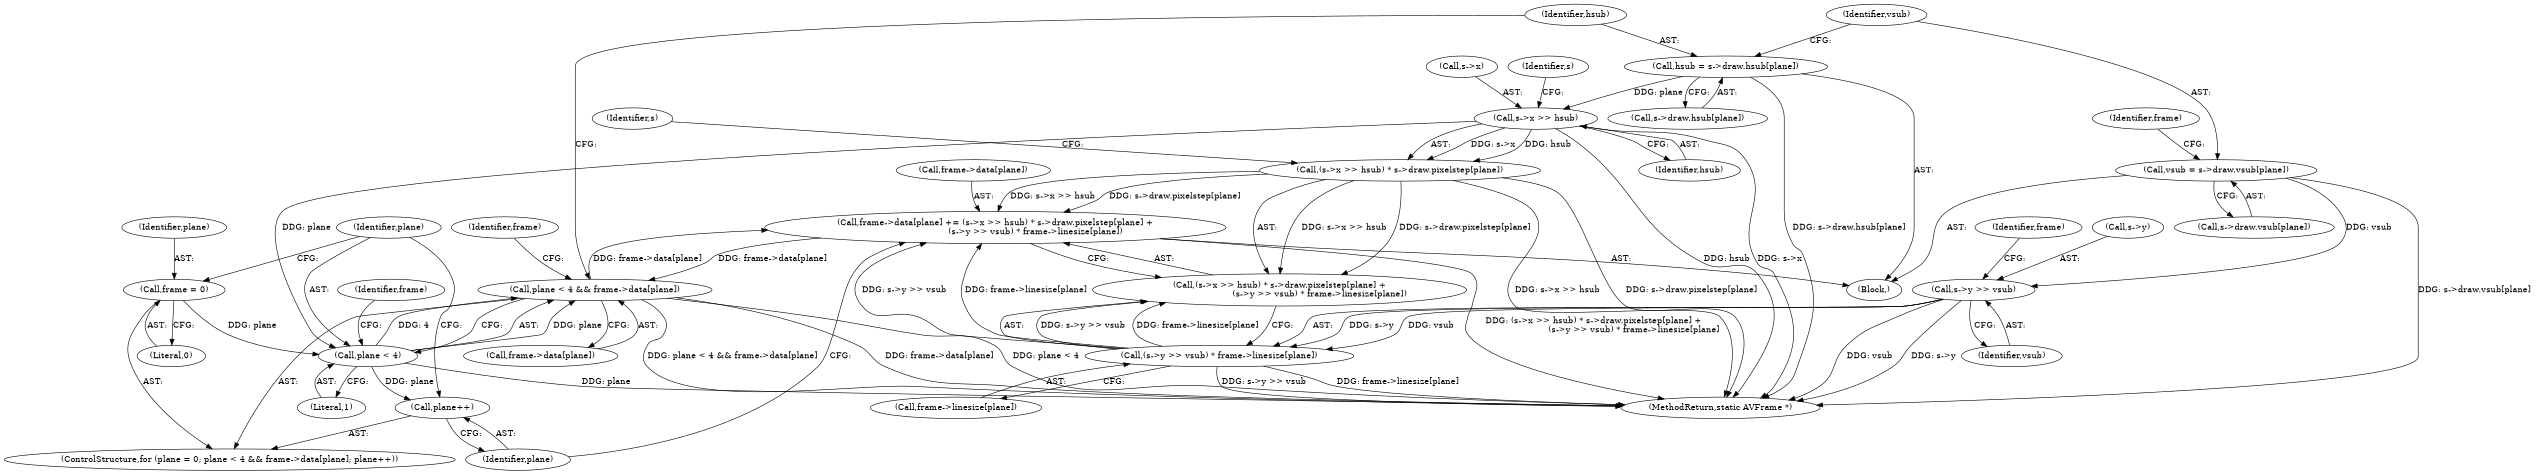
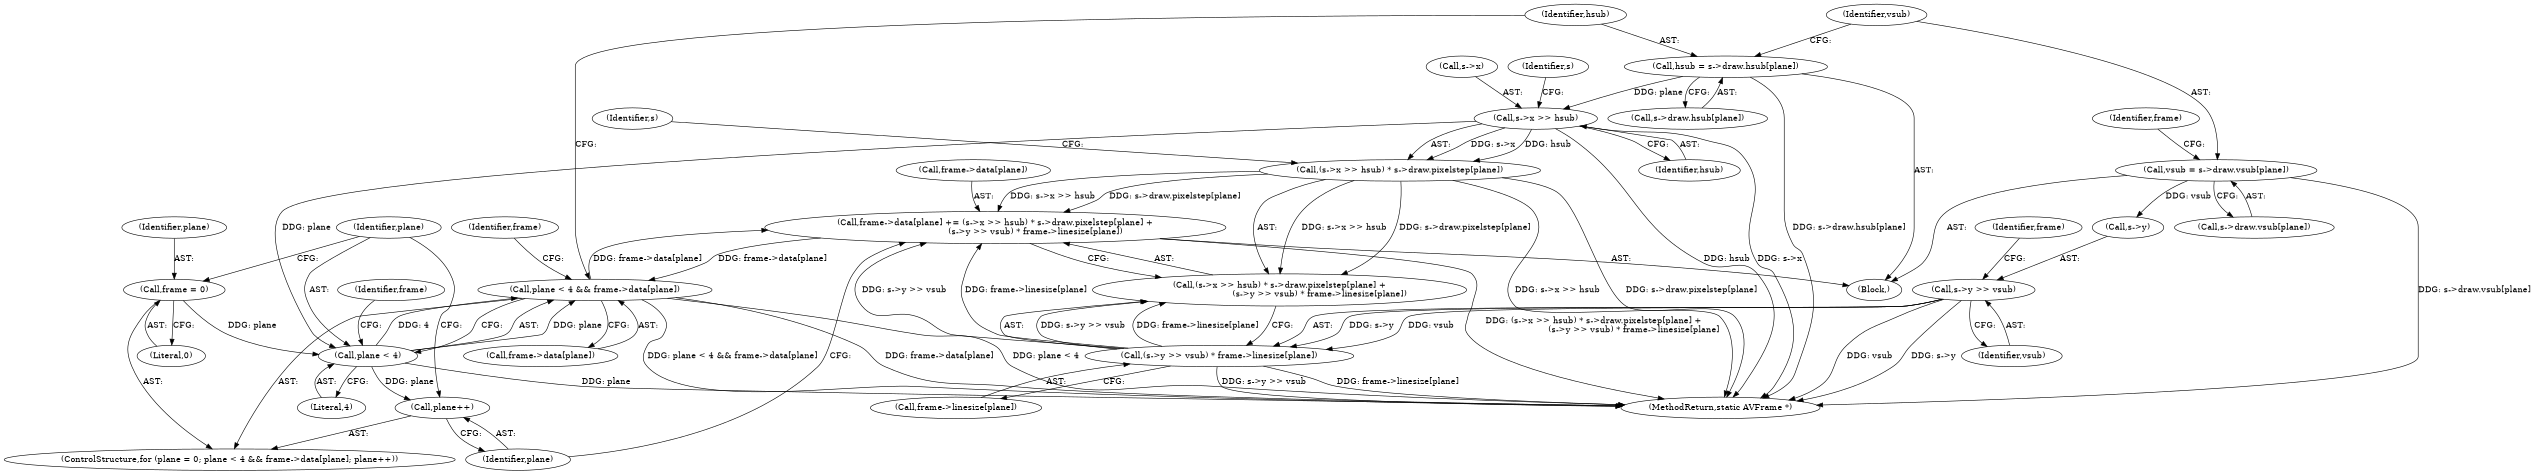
(2240, 268) -> (2162, 194)
(332, 408) -> (332, 408)
